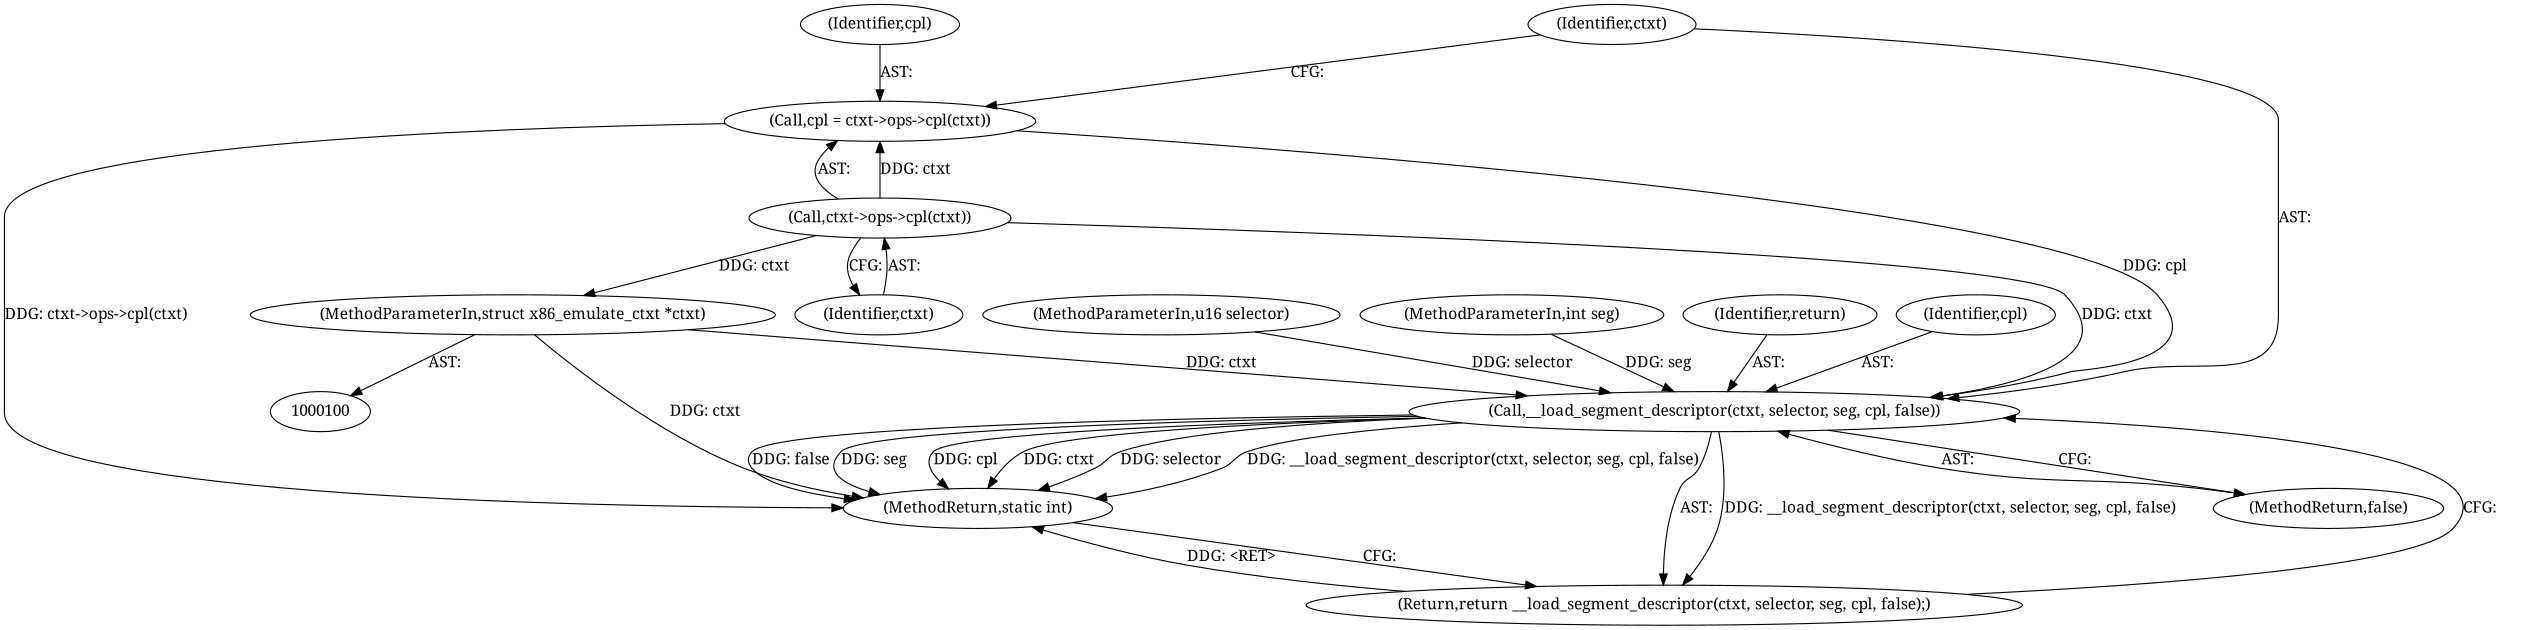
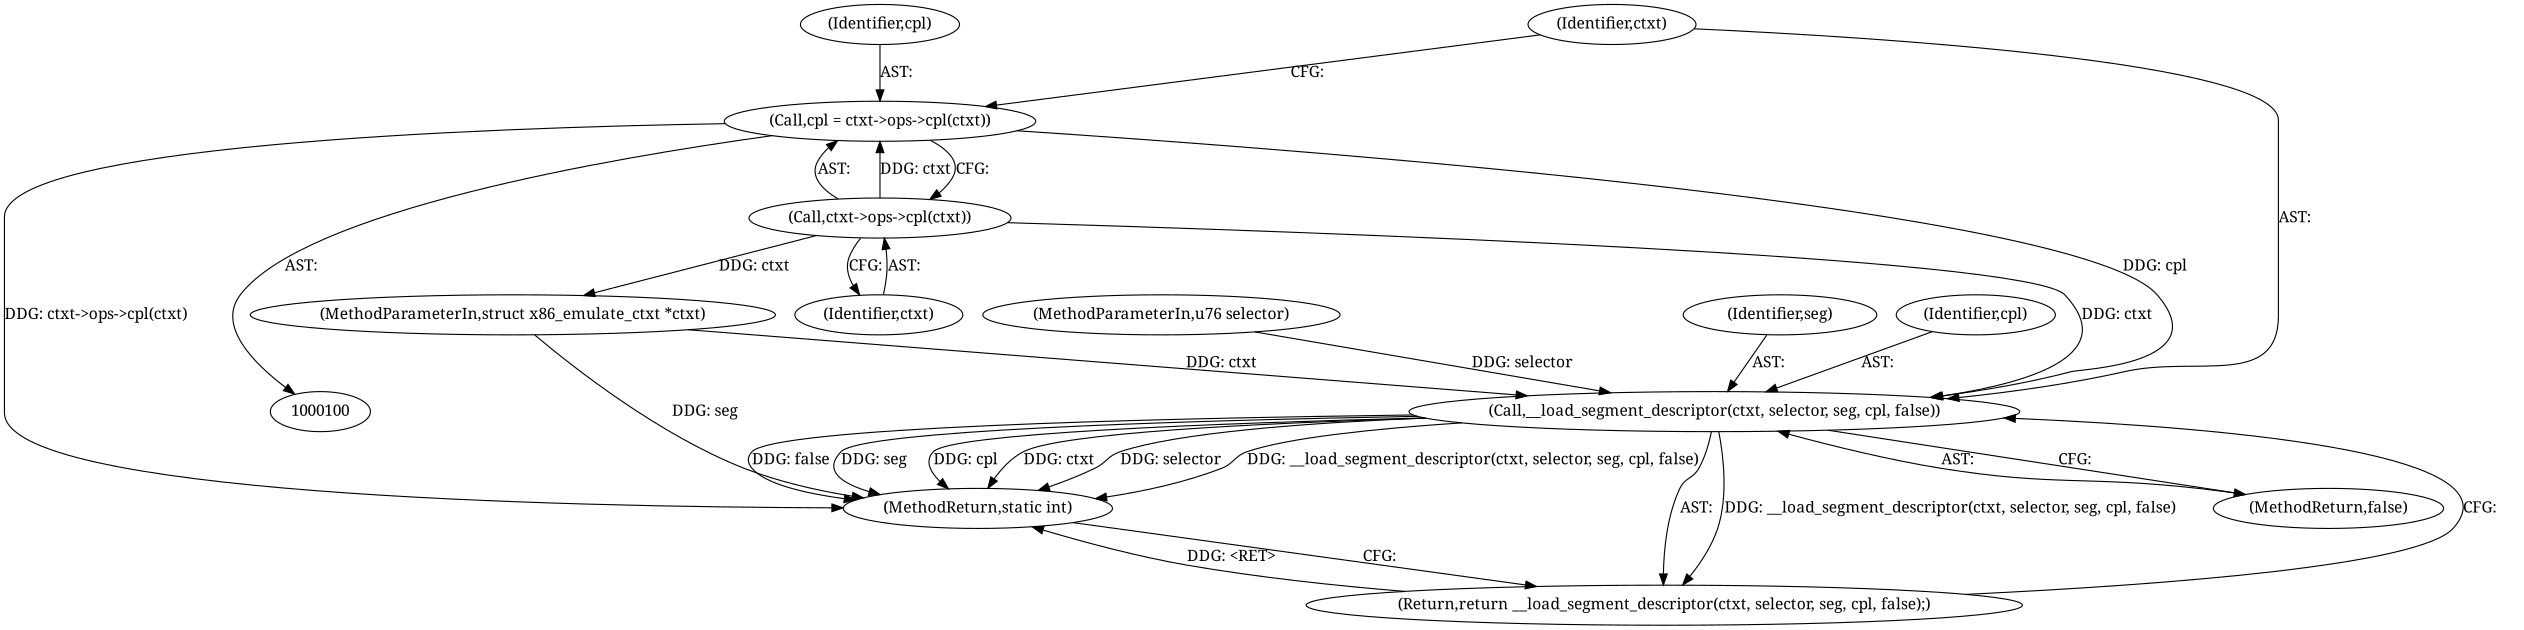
none -> (955, 164)
(1161, 315) -> (1161, 315)
(1512, 315) -> none
(1780, 315) -> (1780, 315)
(418, 363) -> (440, 200)
(705, 412) -> (705, 412)
